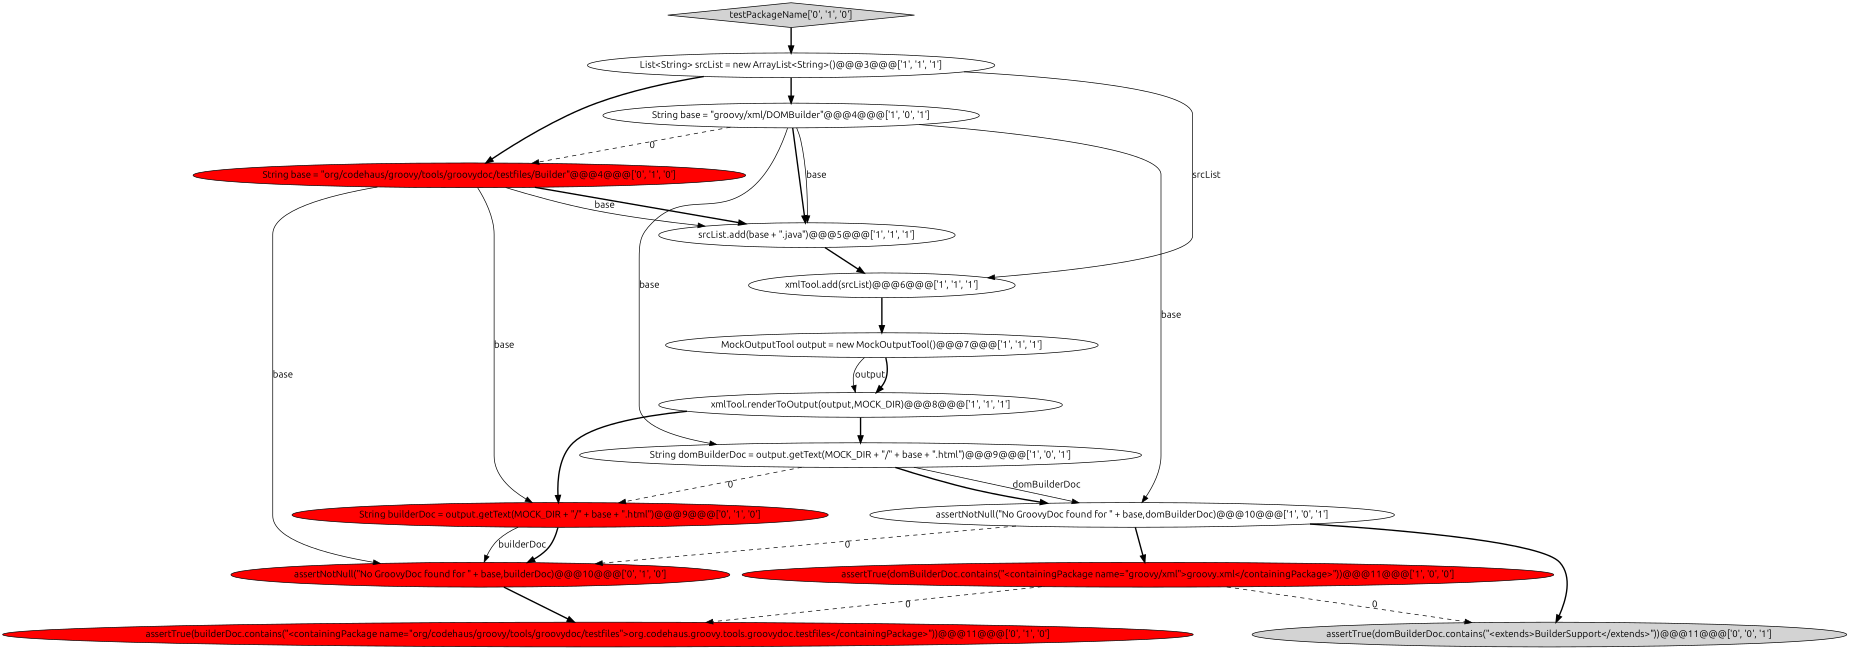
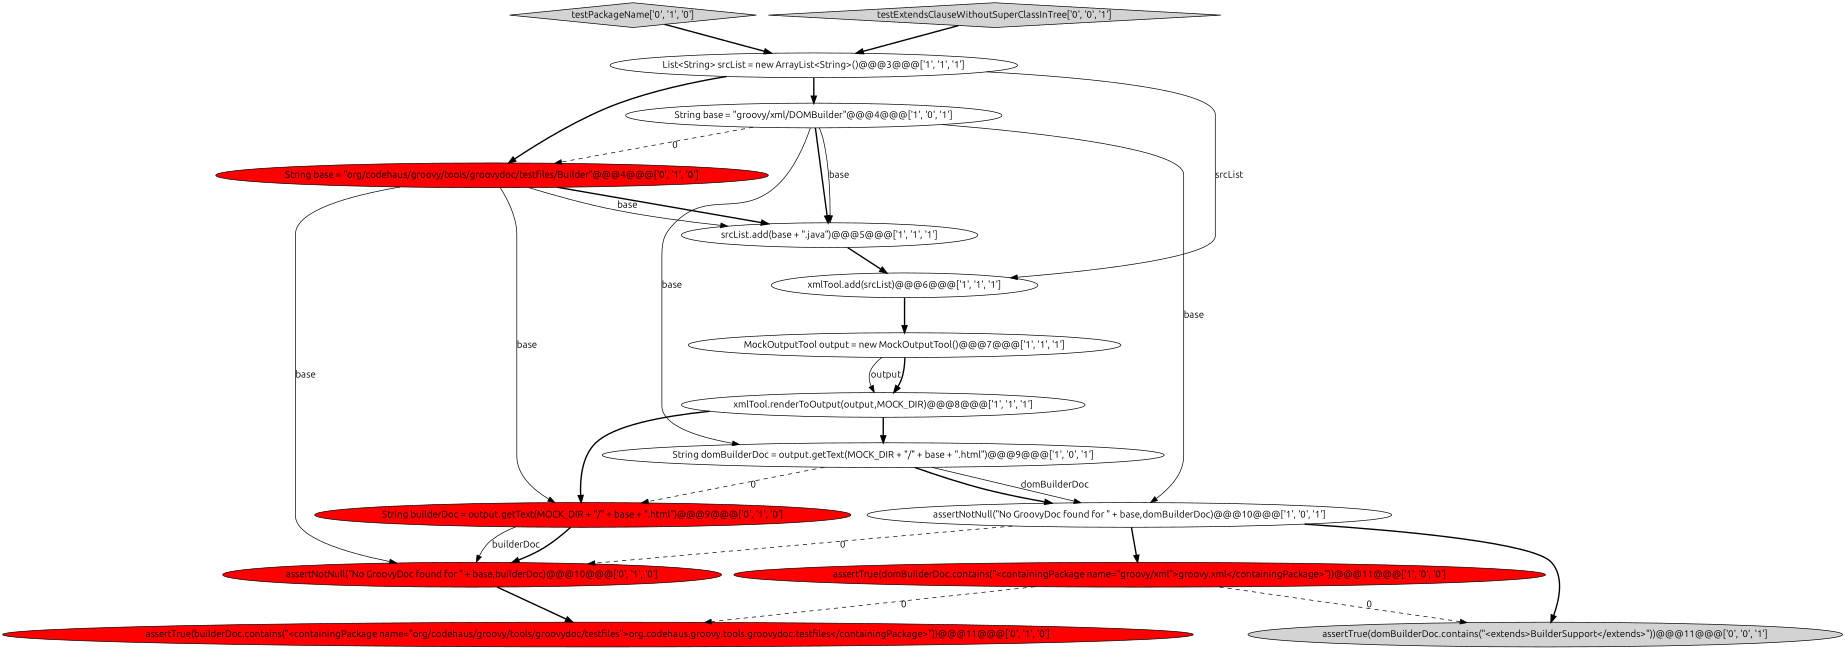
none -> (995, 15)
